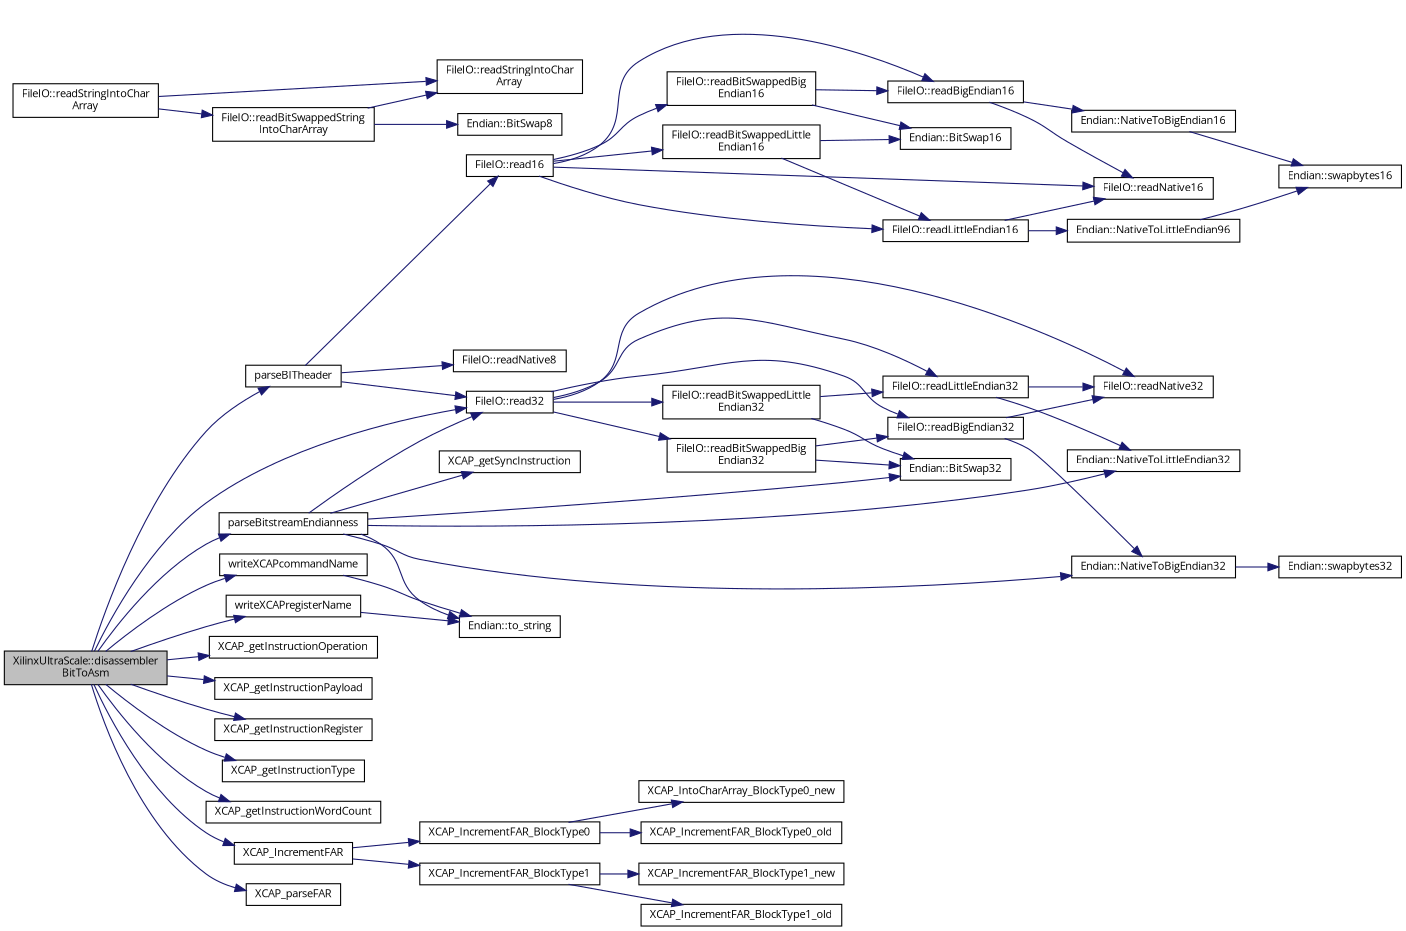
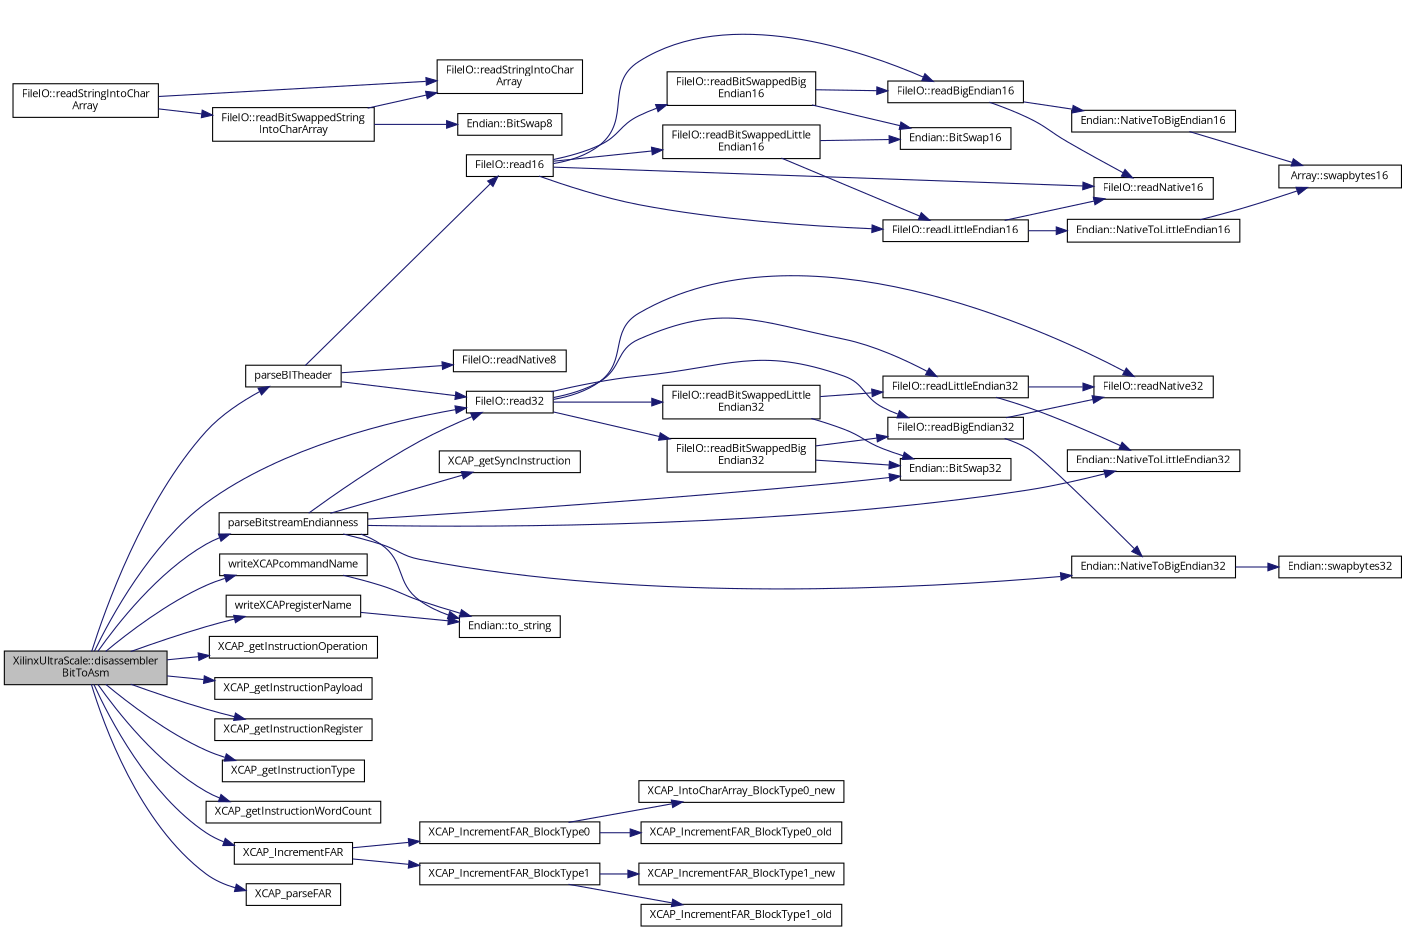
(1340, 176) -> (1340, 176)
(1154, 231) -> (1154, 231)
